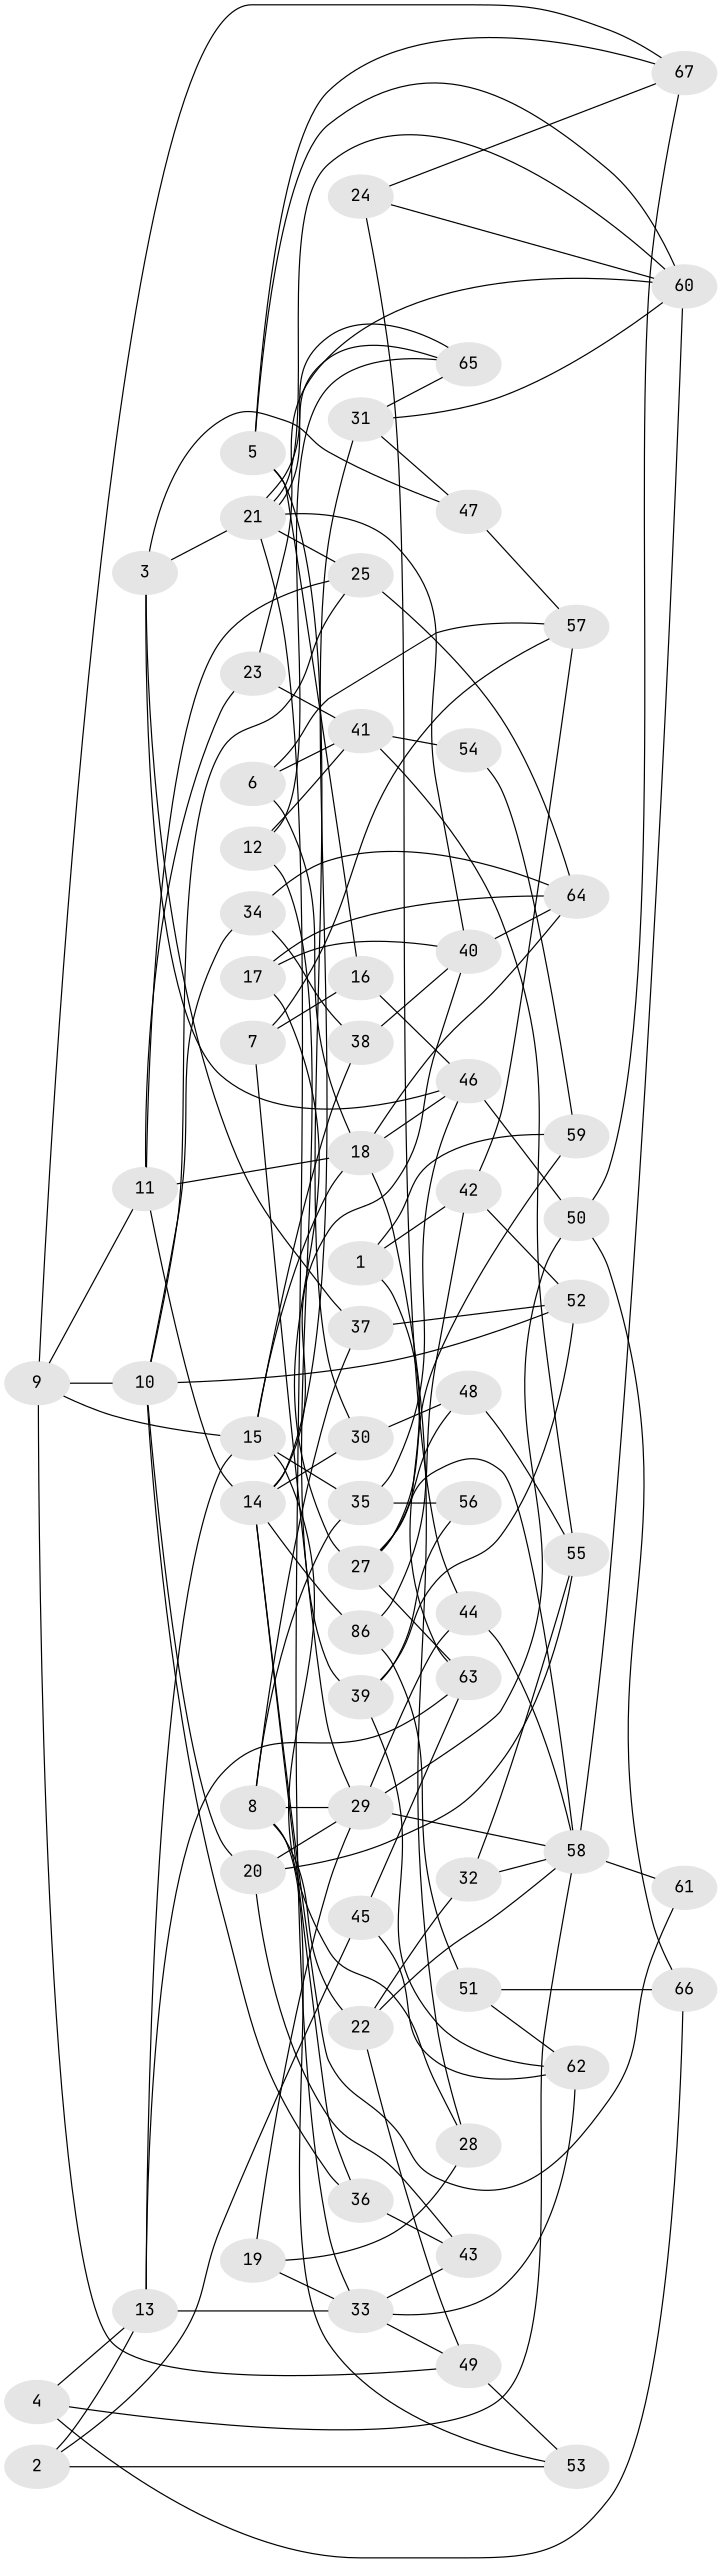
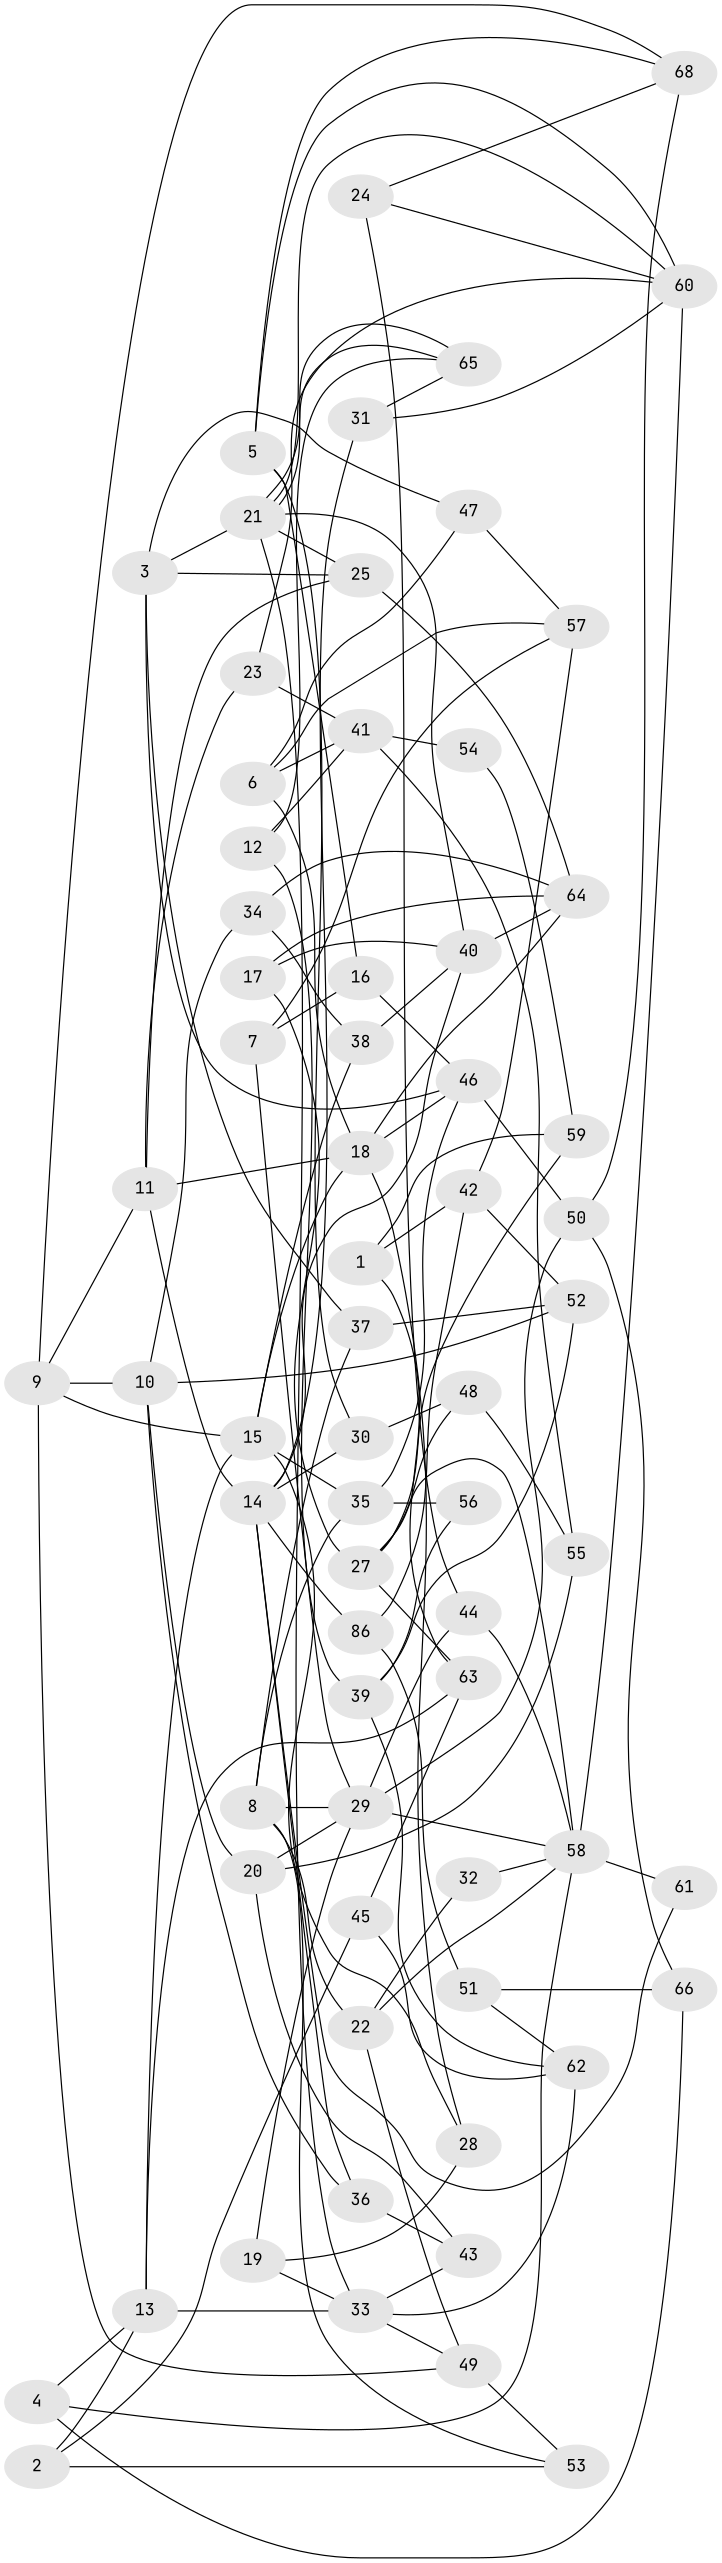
(684, 73) -> (684, 73)
(415, 466) -> (350, 639)
(186, 952) -> (253, 574)
(513, 1760) -> none
